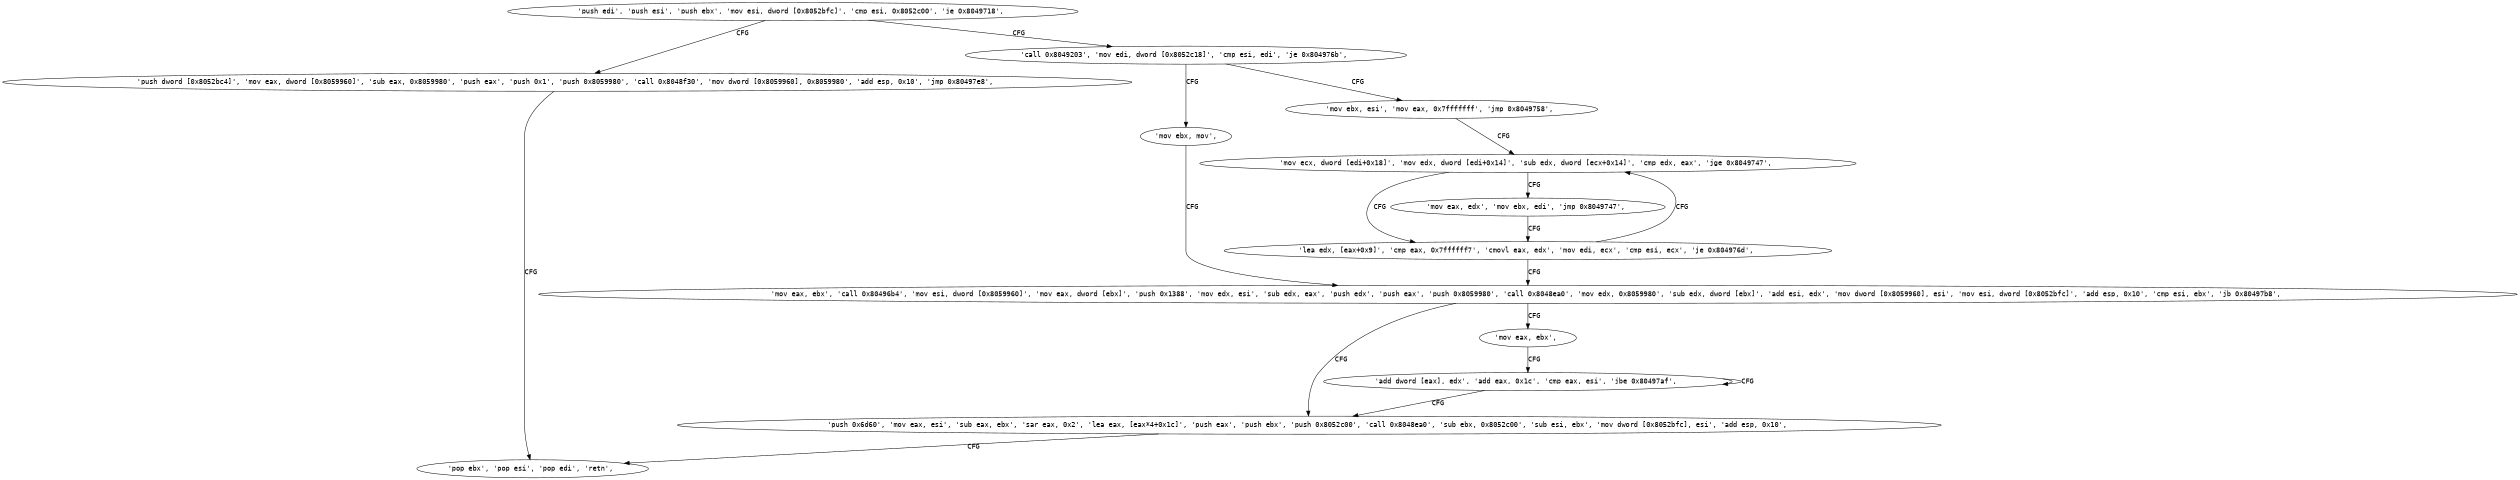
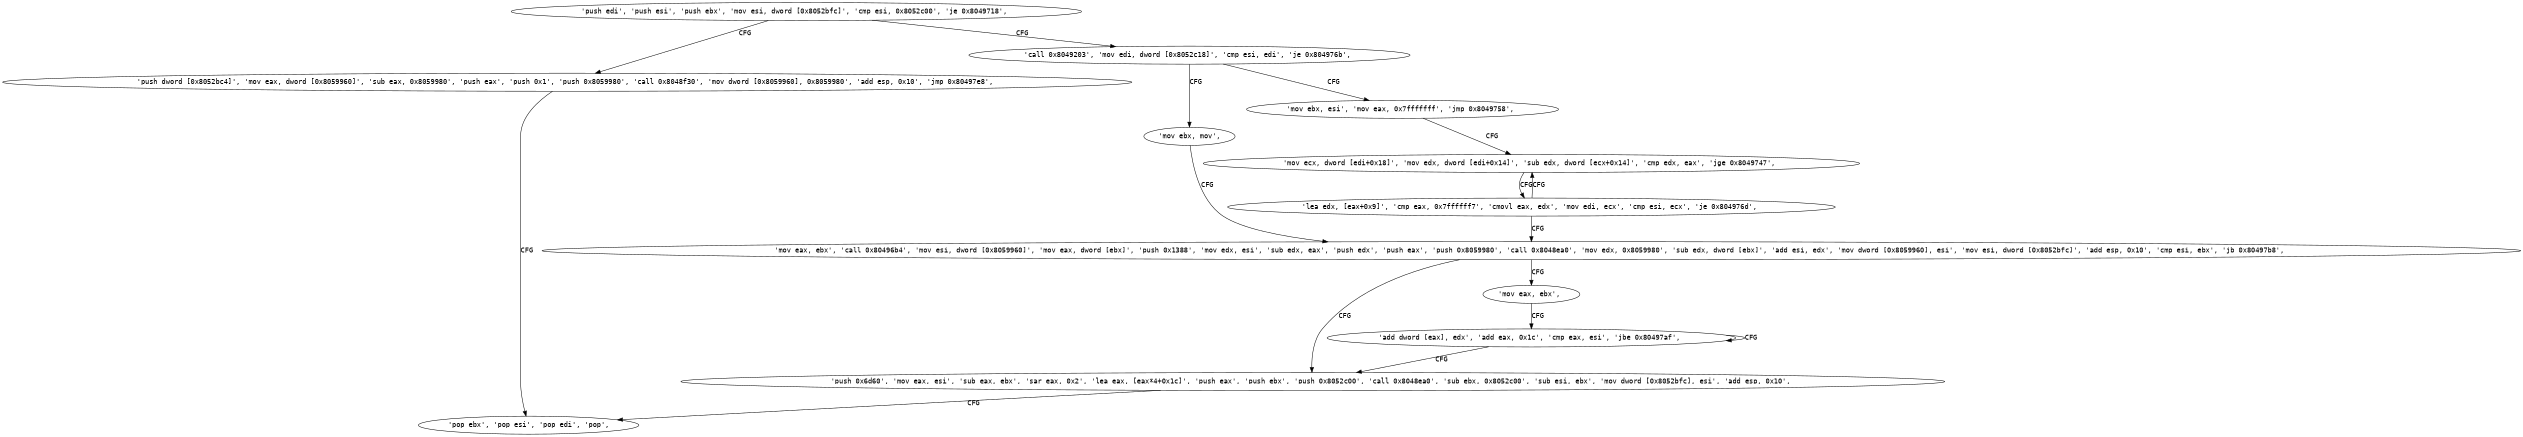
(1528, 207) -> none
(533, 469) -> (529, 425)
